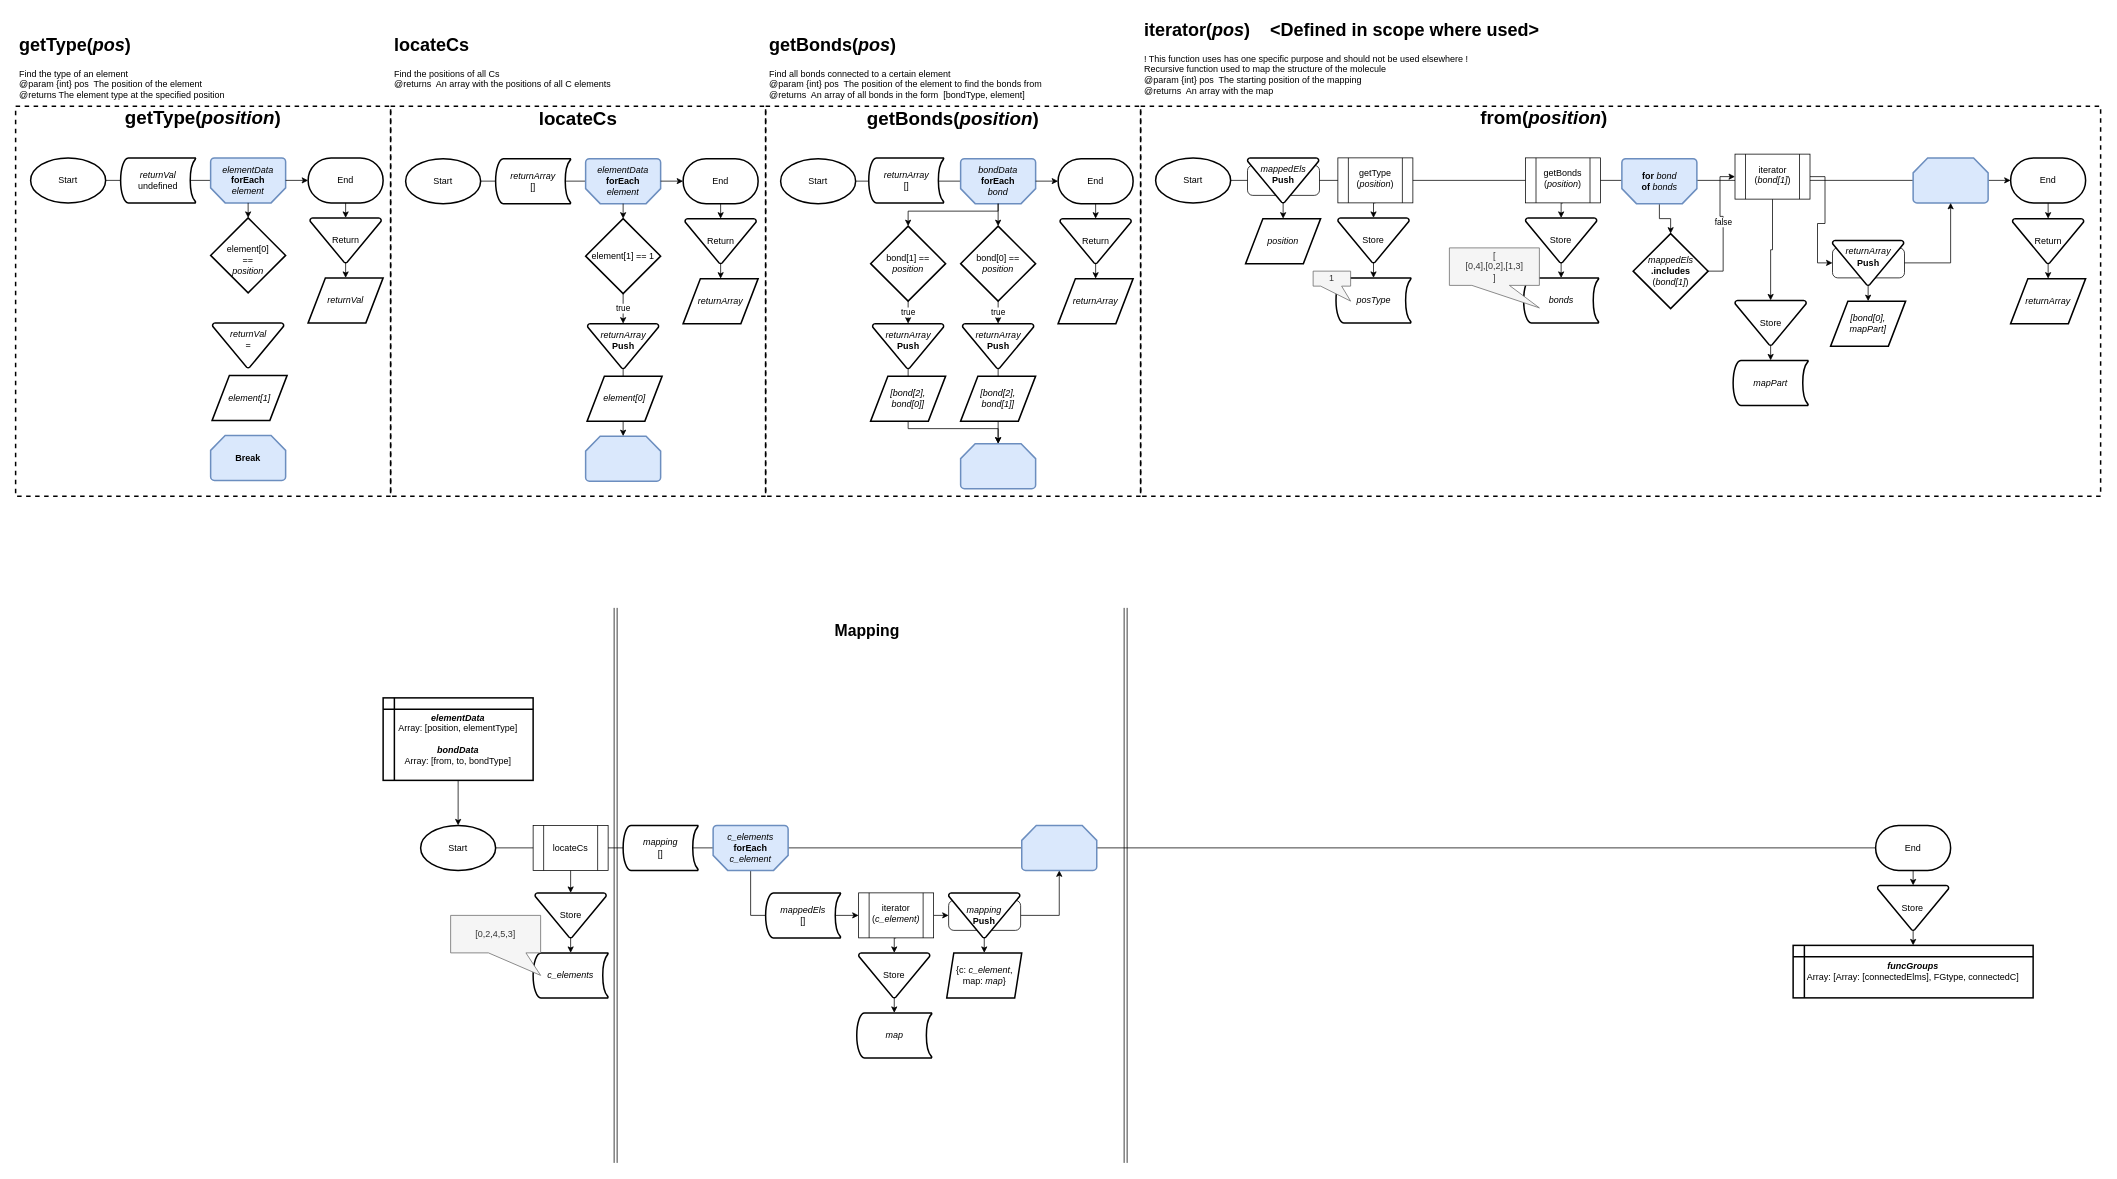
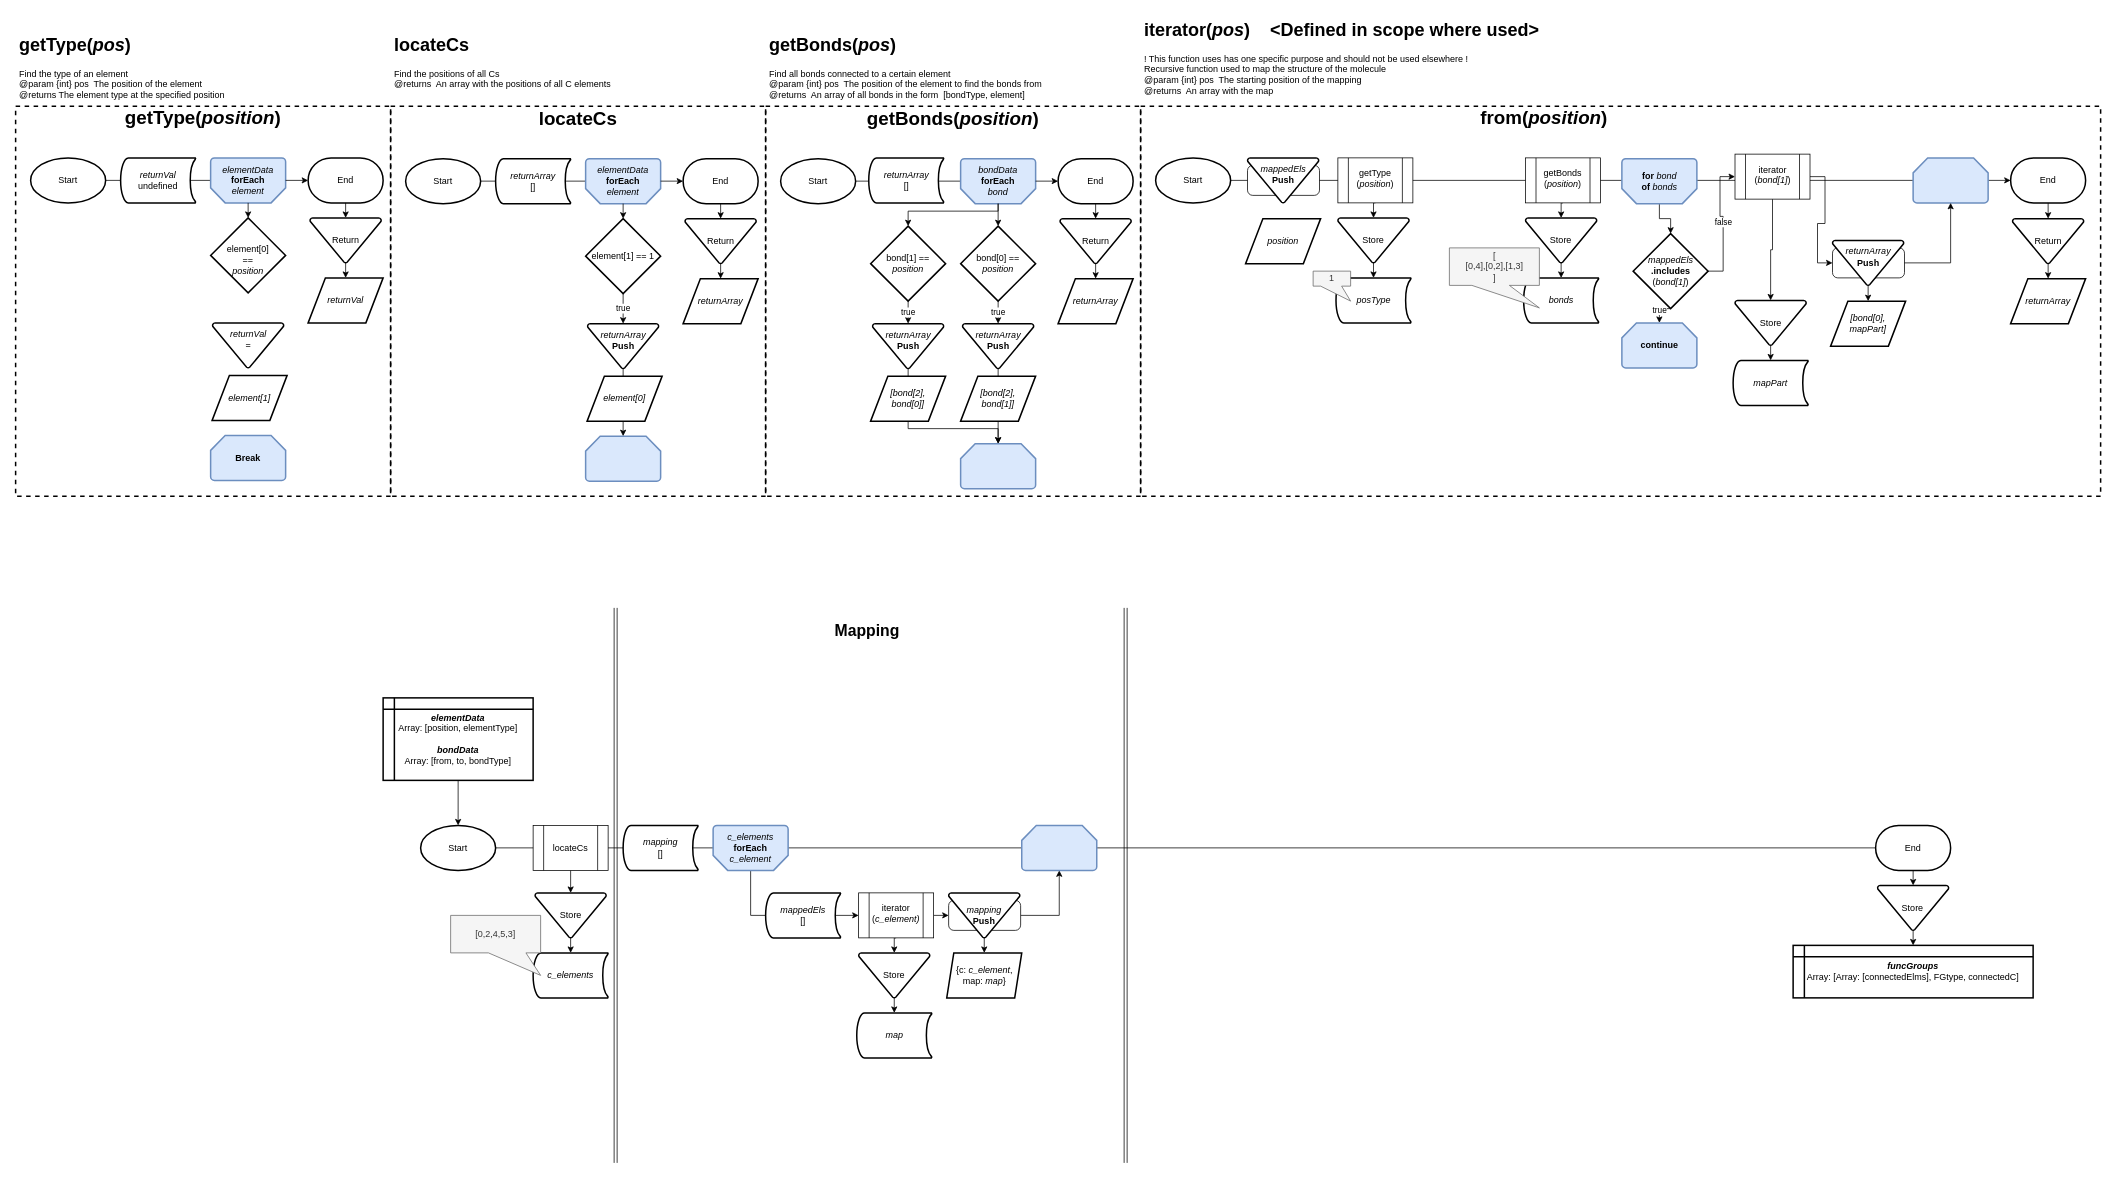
(1283, 212) -> none
none -> (1660, 309)
none -> (1659, 345)
